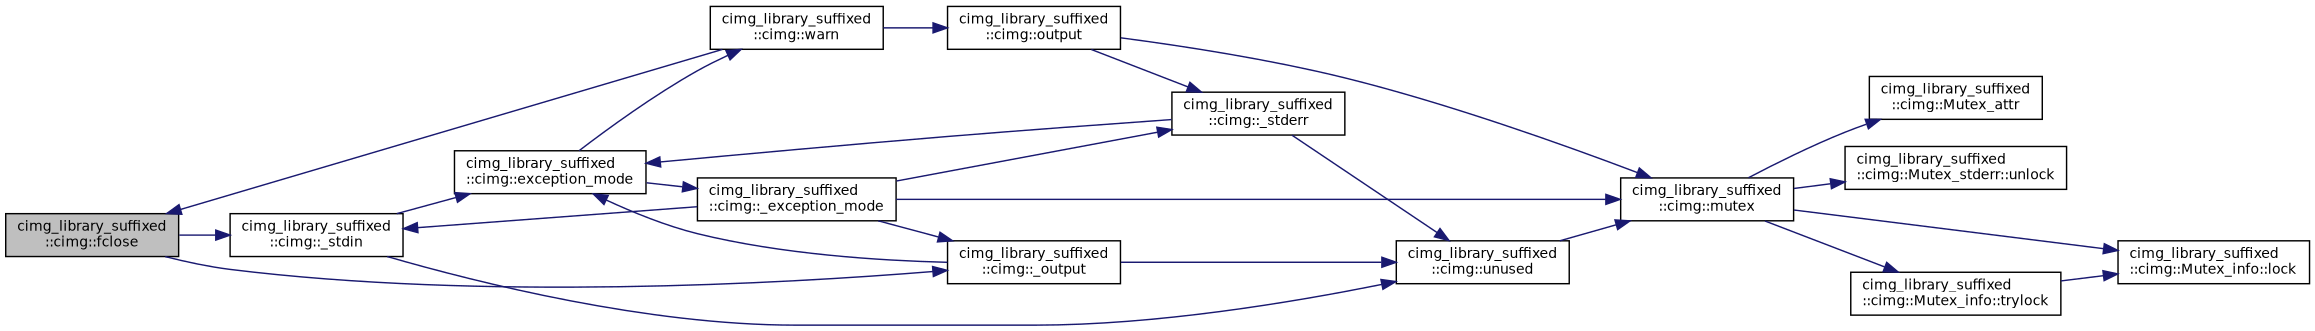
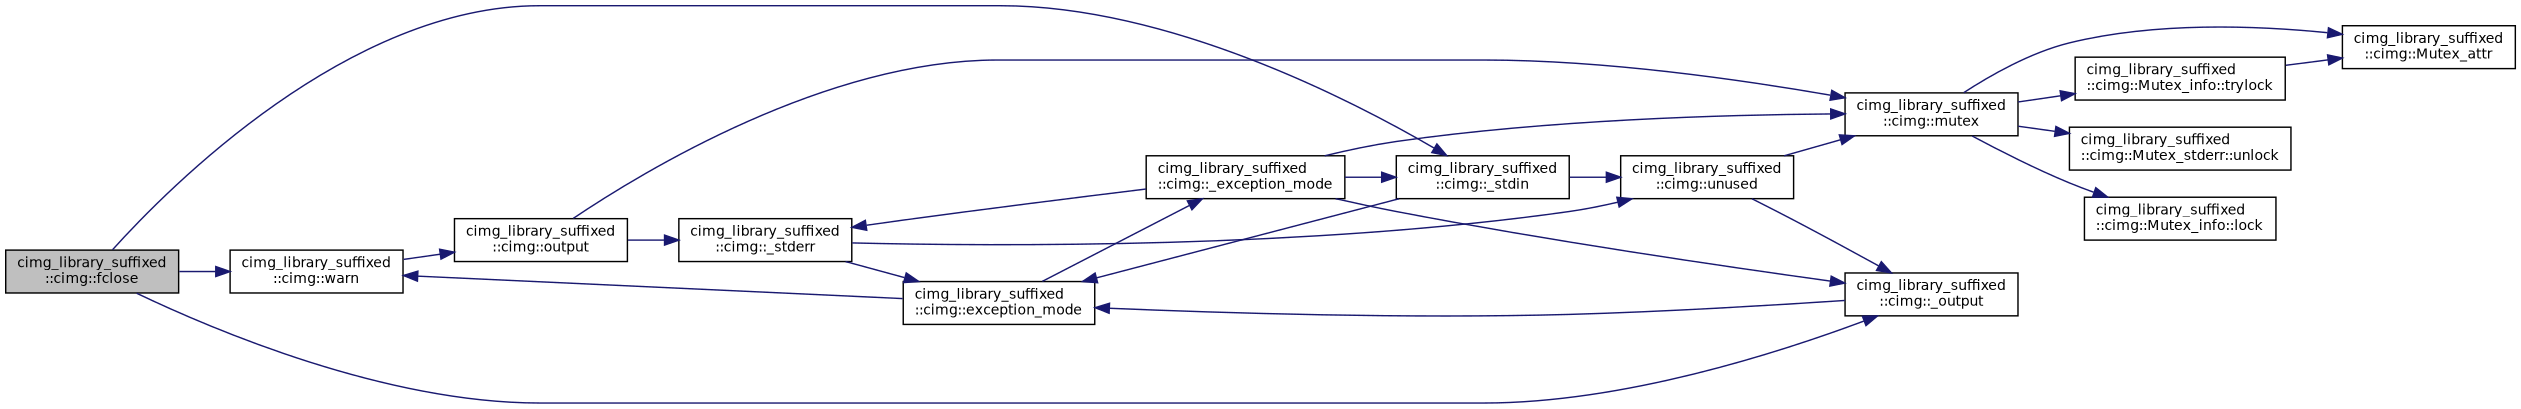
(452, 129) -> (197, 272)
(1251, 262) -> (1816, 232)
(2082, 278) -> (2307, 63)
